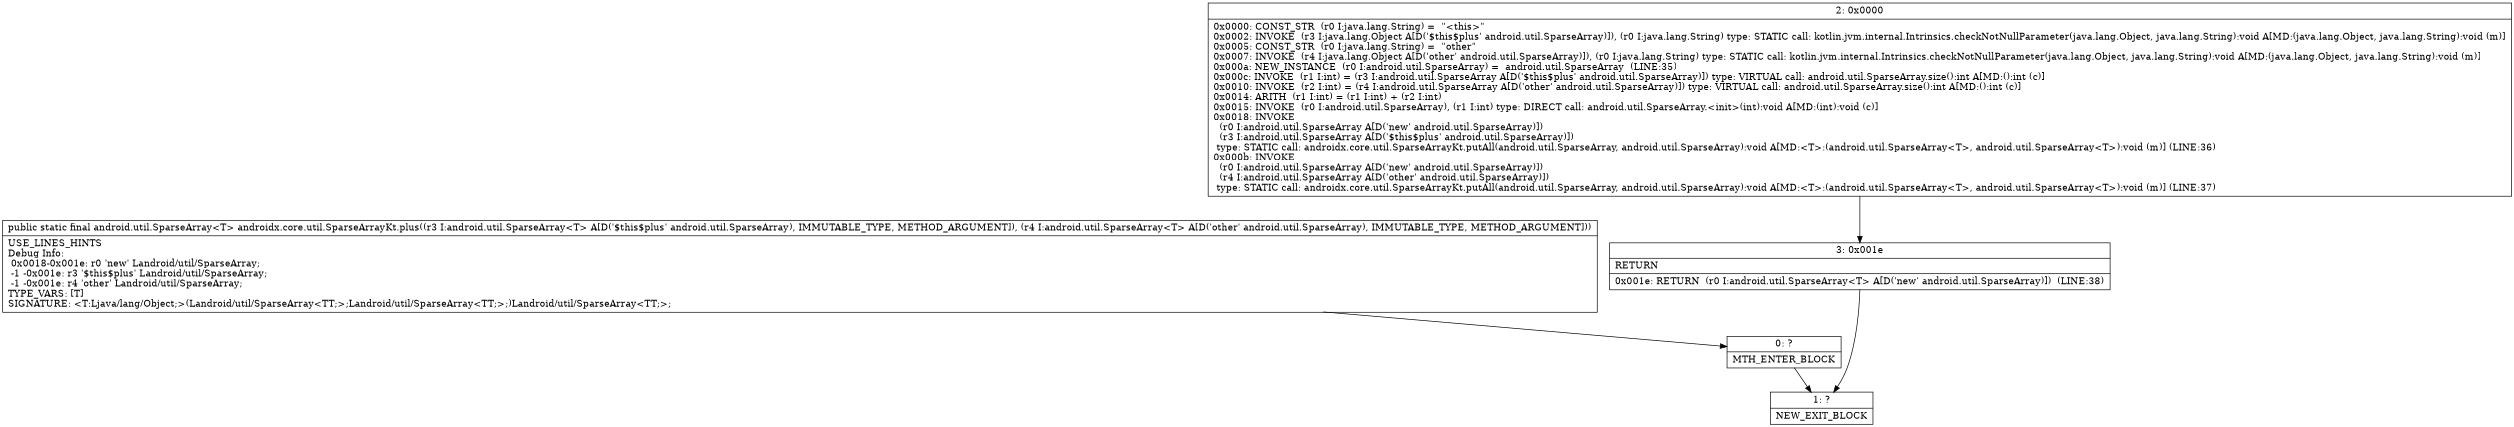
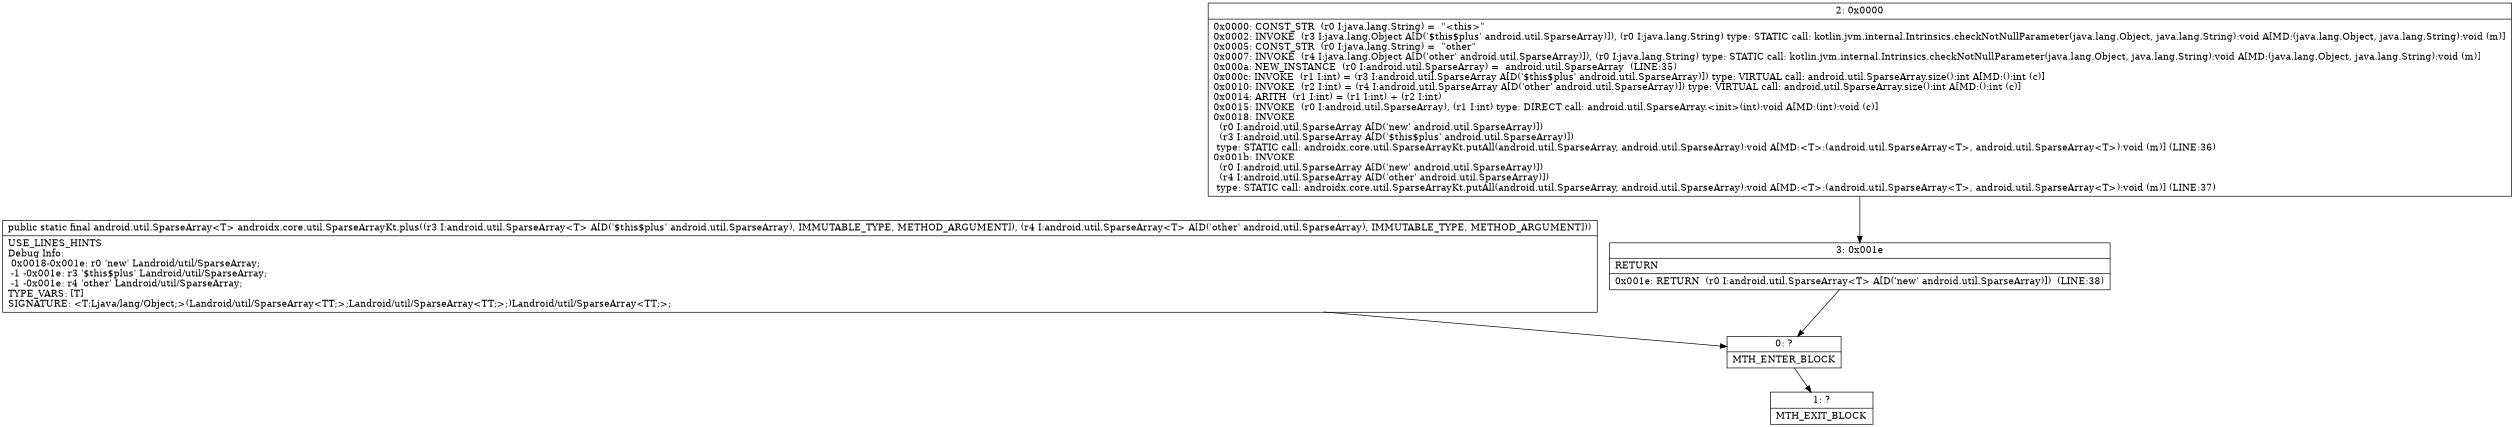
(1257, 158) -> (1257, 158)
(1855, 340) -> (1821, 311)
(1822, 416) -> (1821, 416)
